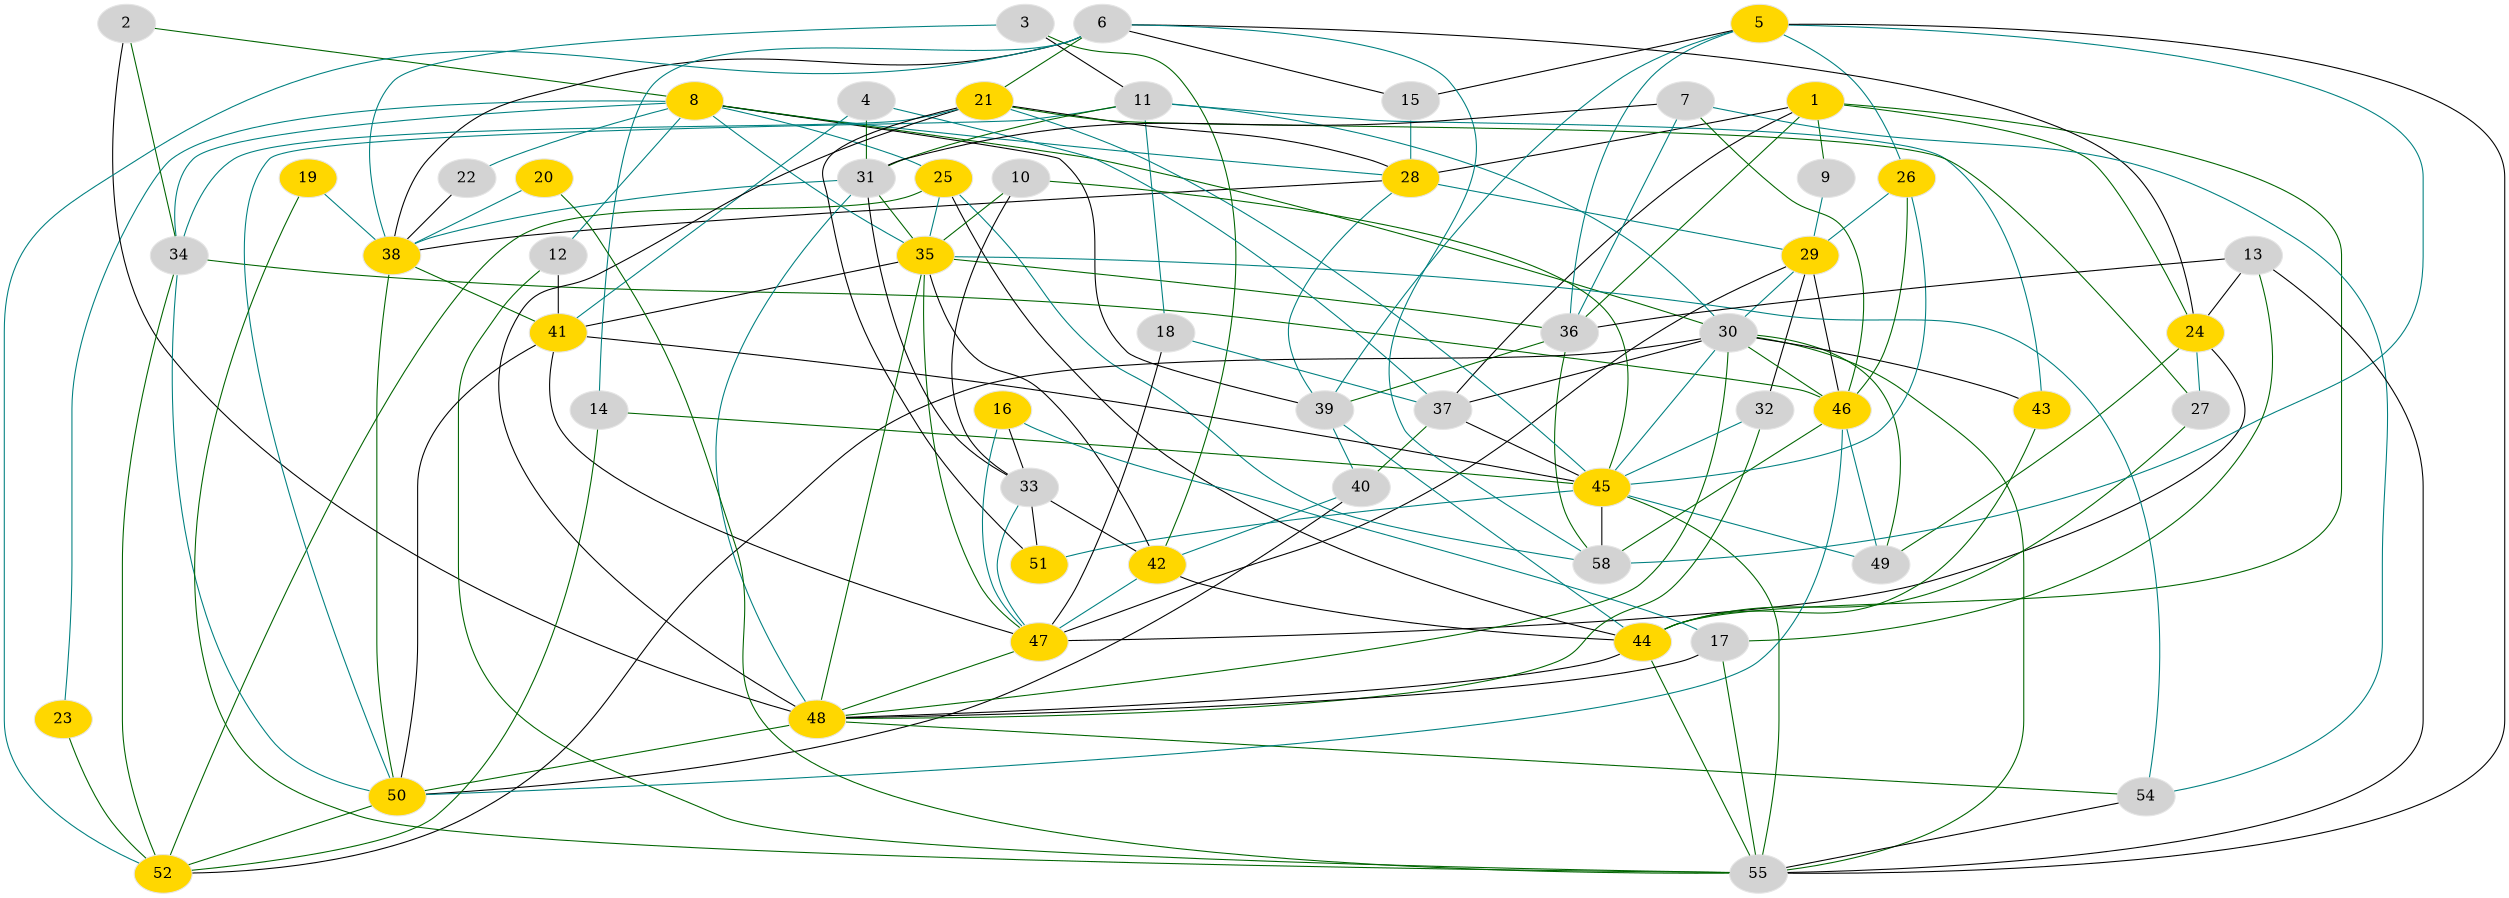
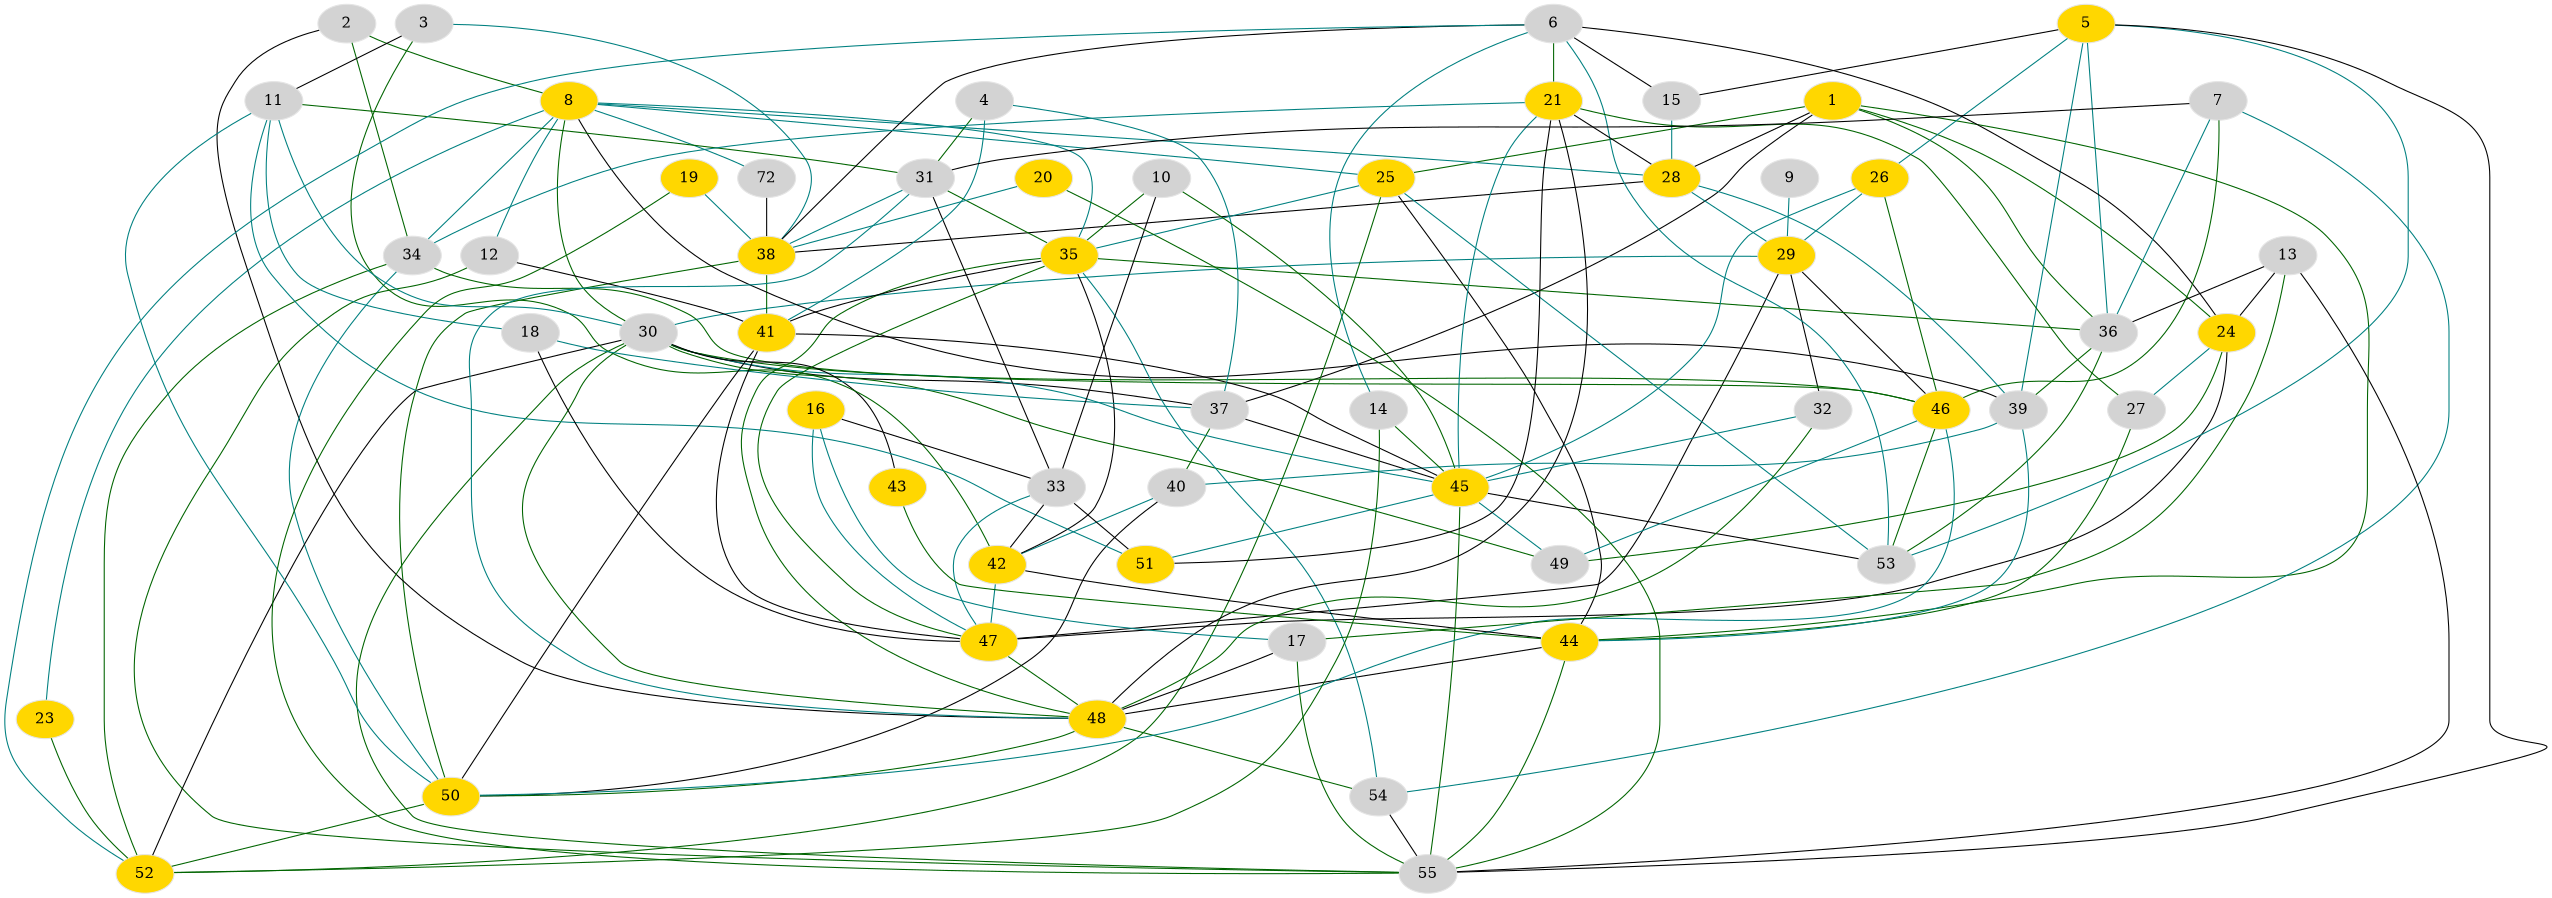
(1689, 128) -> (605, 423)
(1822, 148) -> (1600, 141)
(467, 178) -> (767, 178)
(1602, 565) -> (1886, 565)
